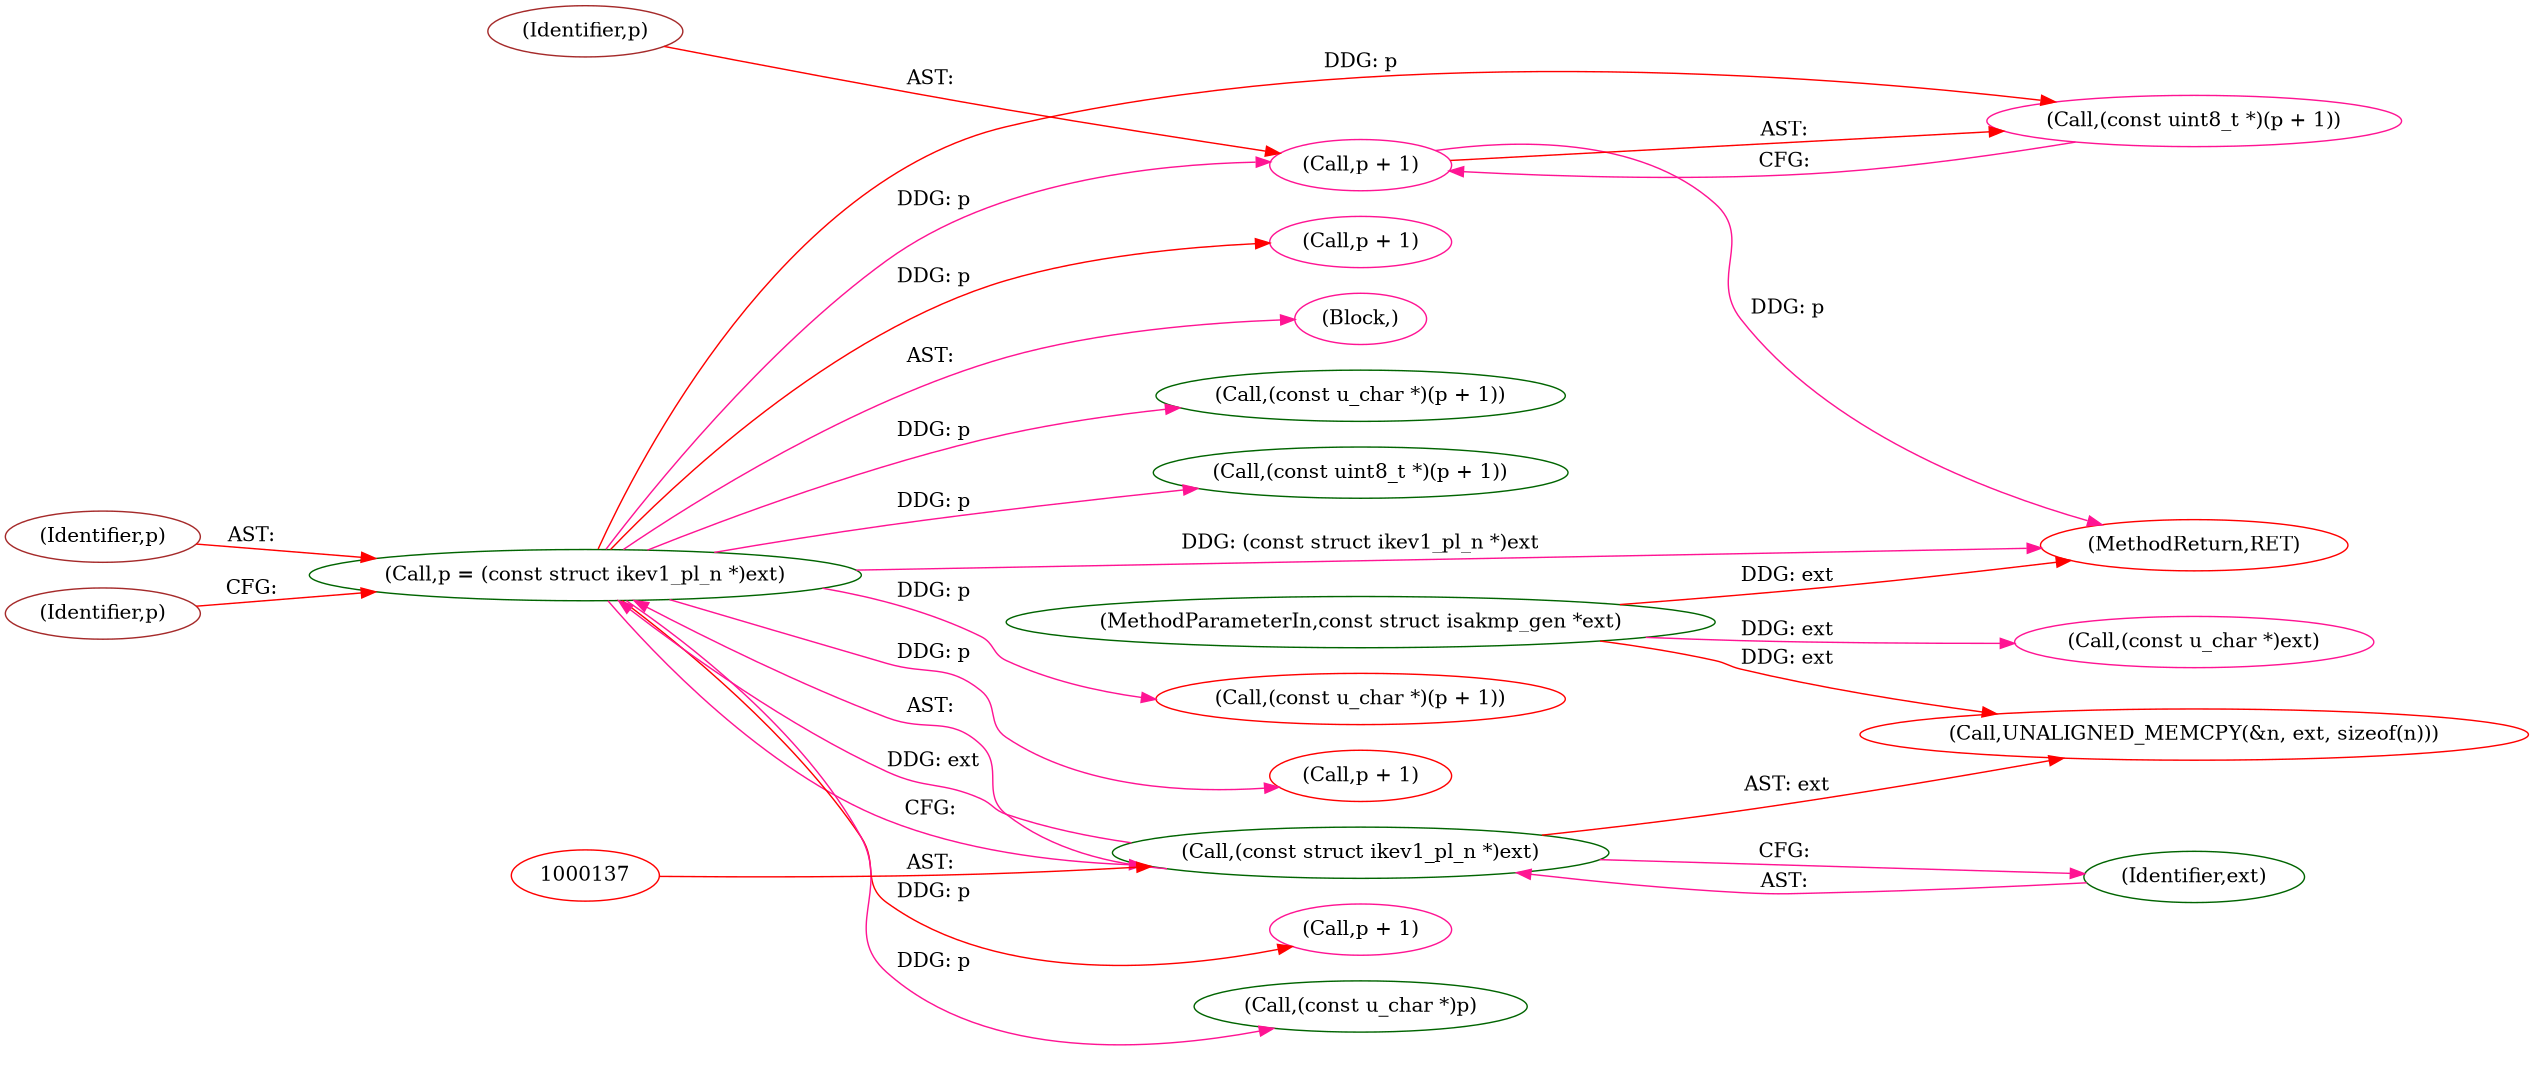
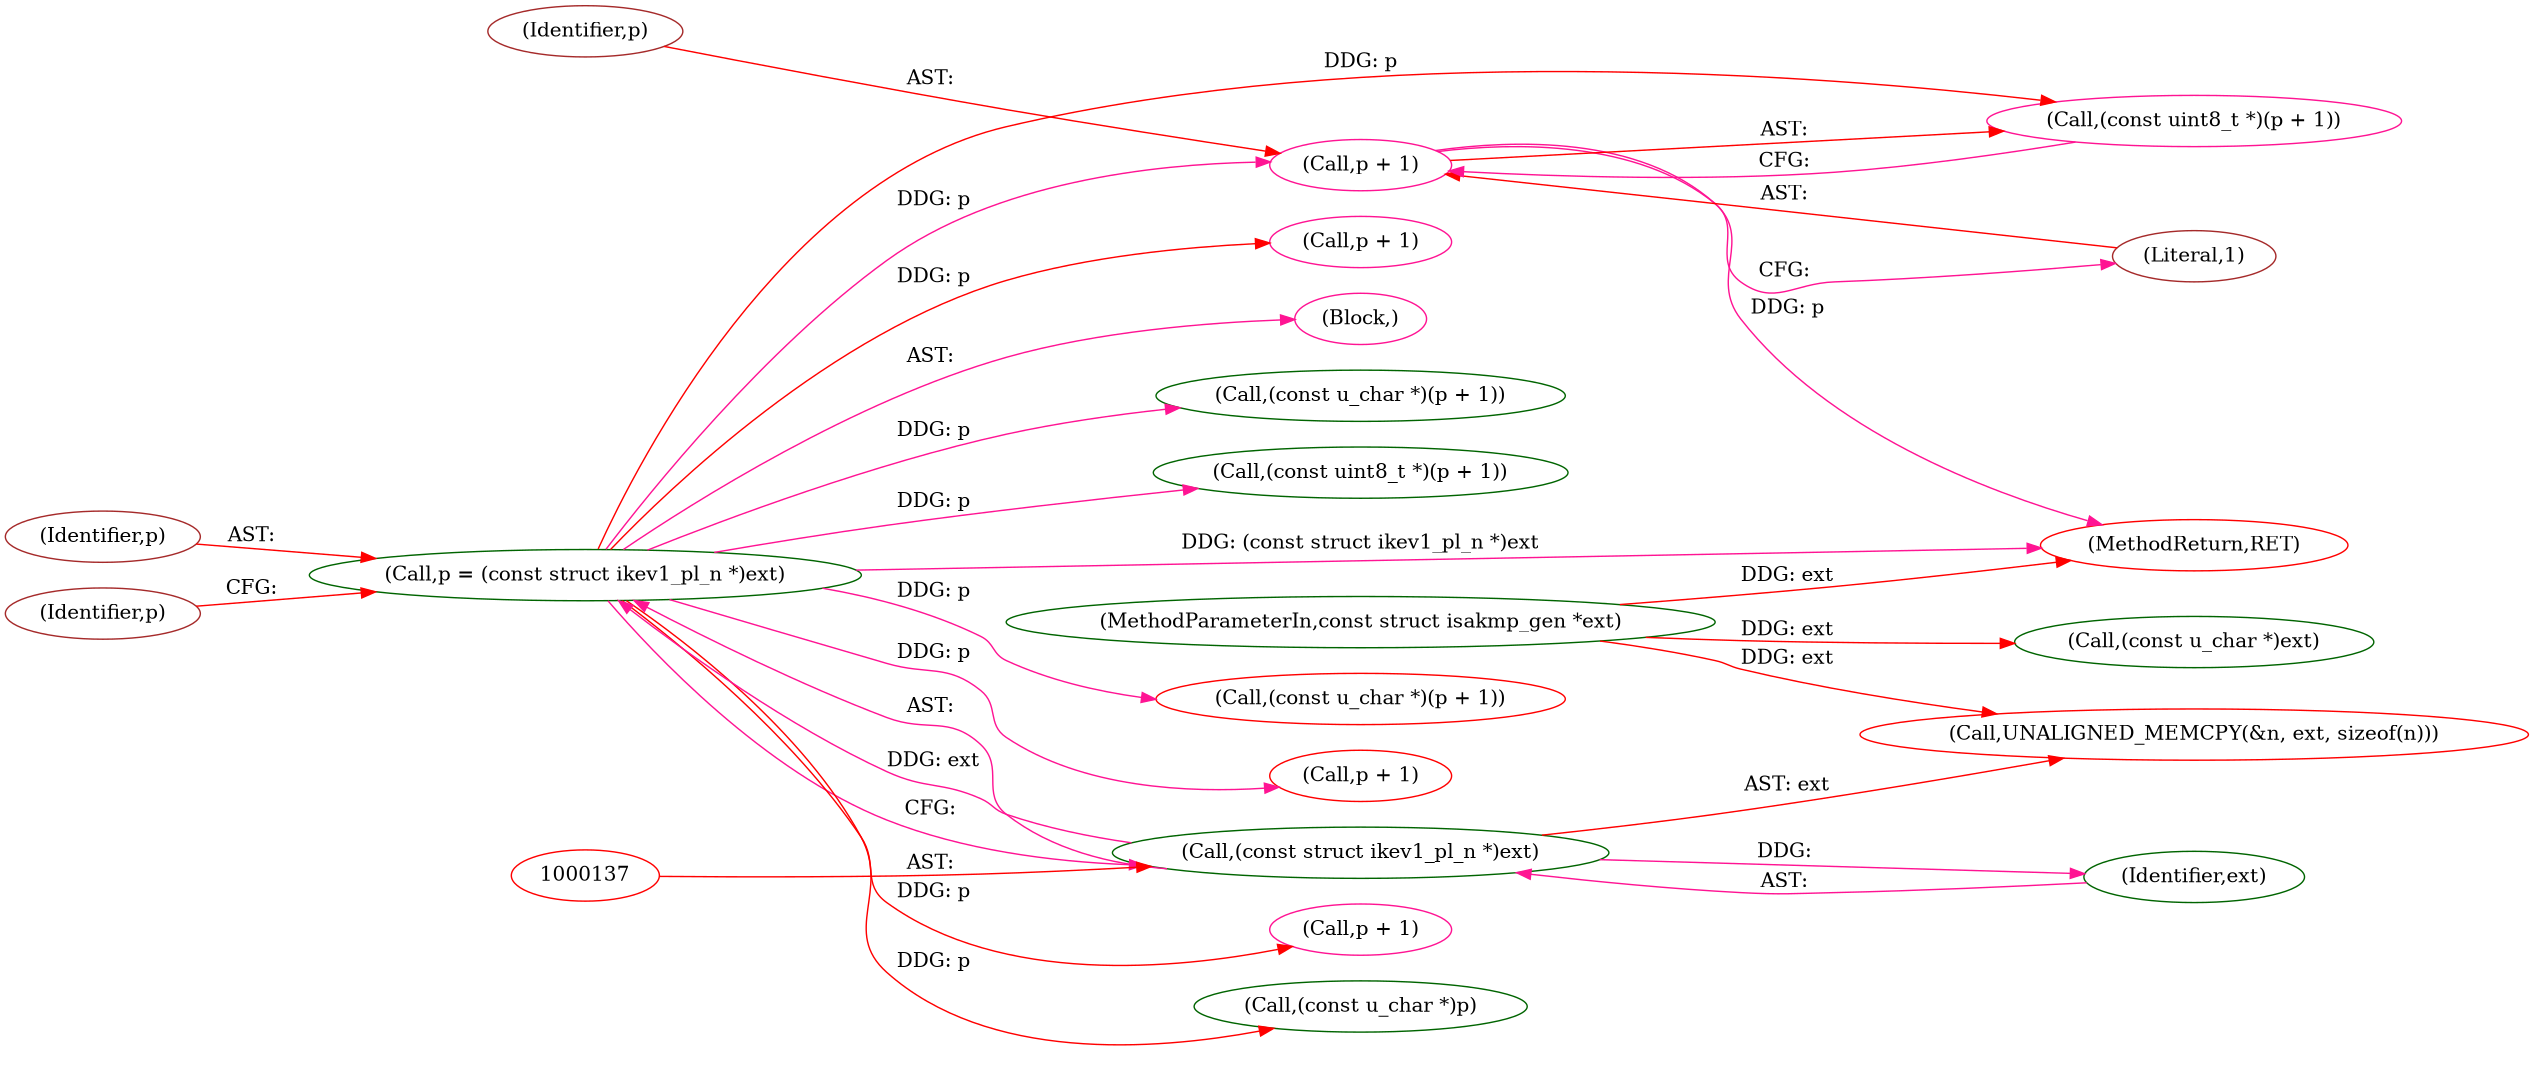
none -> (2194, 256)
(1823, 642) -> (1823, 642)
(2194, 642) -> (2194, 642)
(1788, 852) -> (1788, 852)
(867, 934) -> (867, 934)
